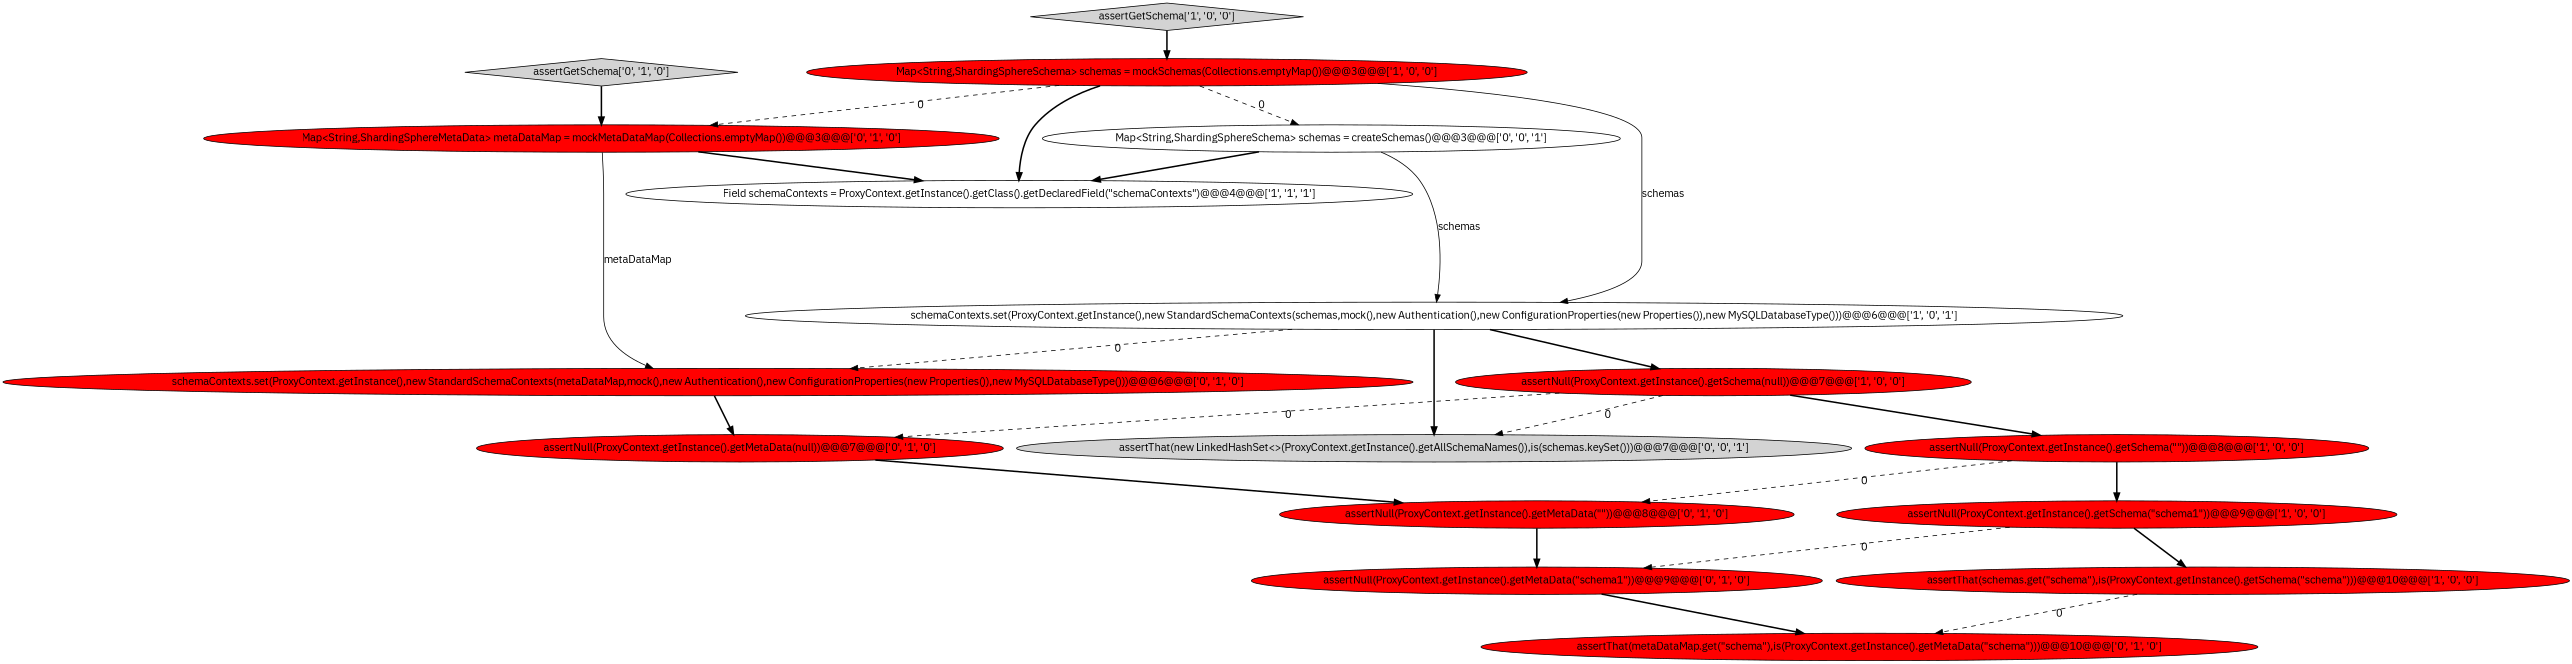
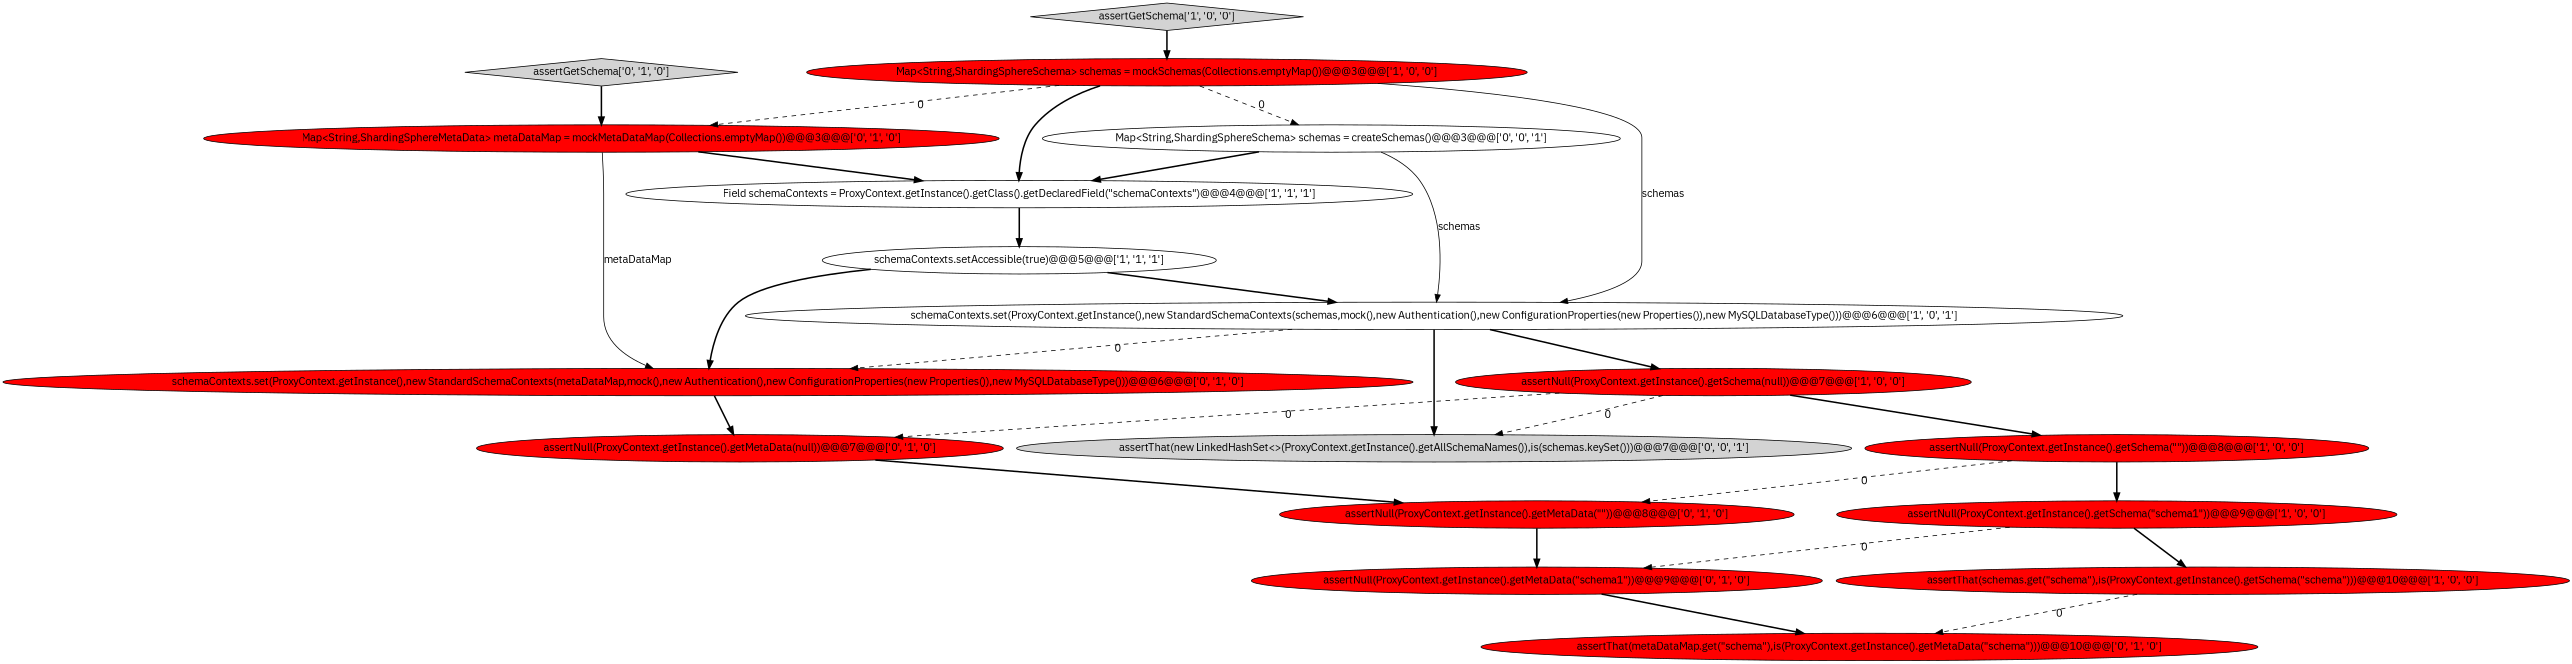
none -> (1019, 260)
